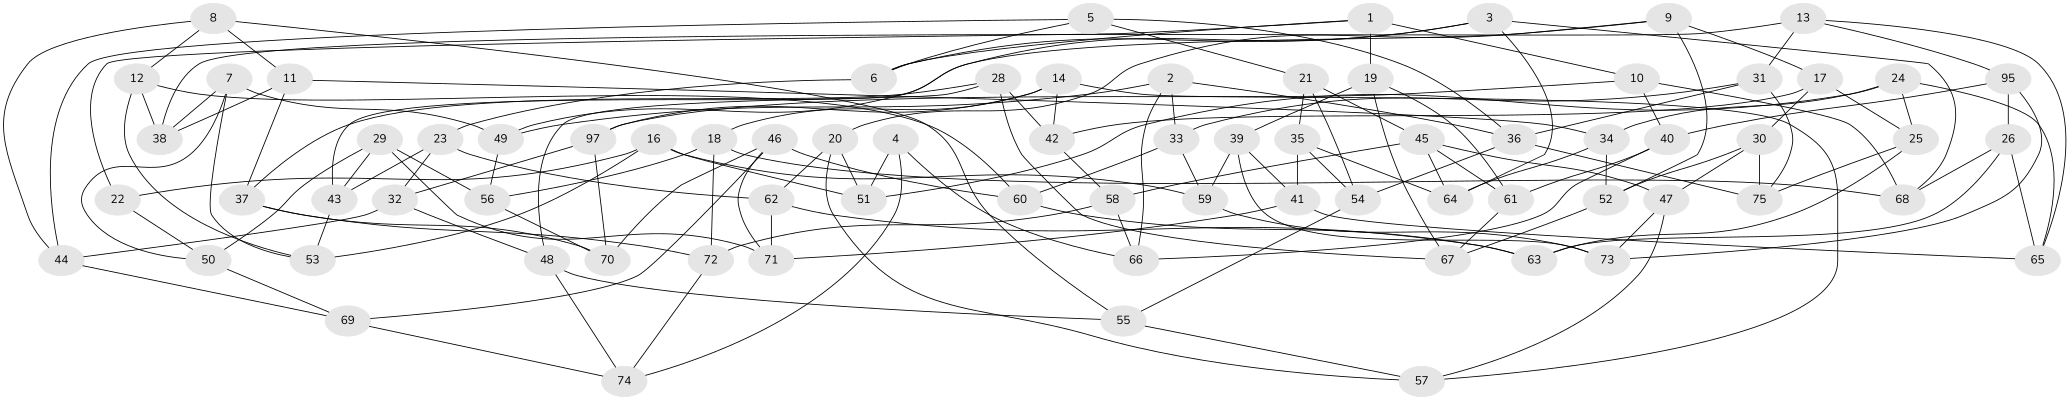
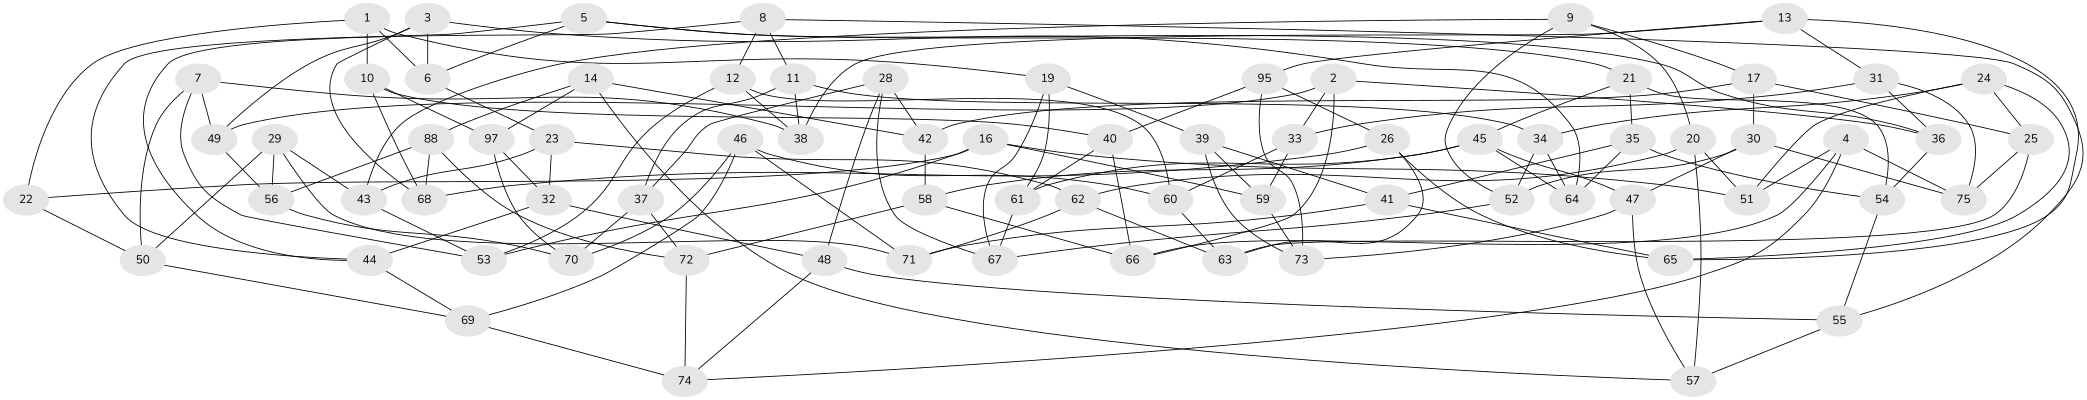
(714, 139) -> (431, 139)
(1637, 170) -> (1903, 169)
